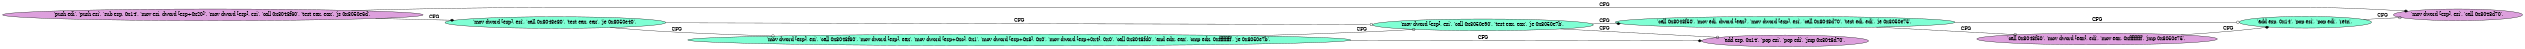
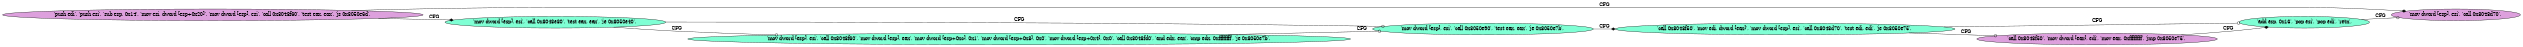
(2305, 22) -> (2304, 22)
(1785, 41) -> none
